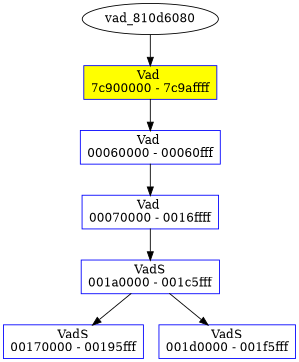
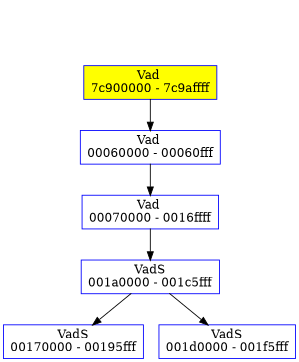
(150, 19) -> none
